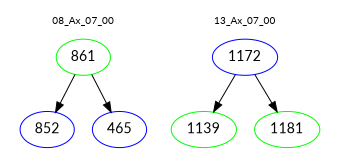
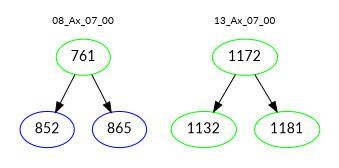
(83, 57) -> (83, 57)
(245, 57) -> (245, 57)
(119, 130) -> (119, 130)
(204, 130) -> (204, 130)
